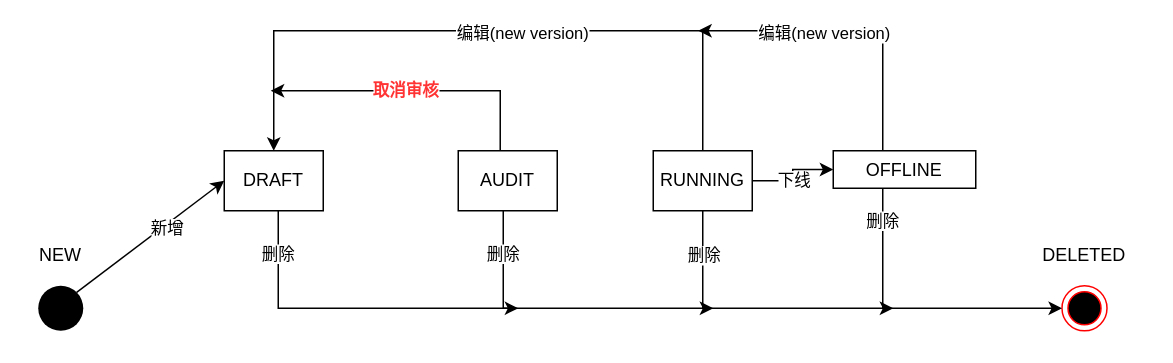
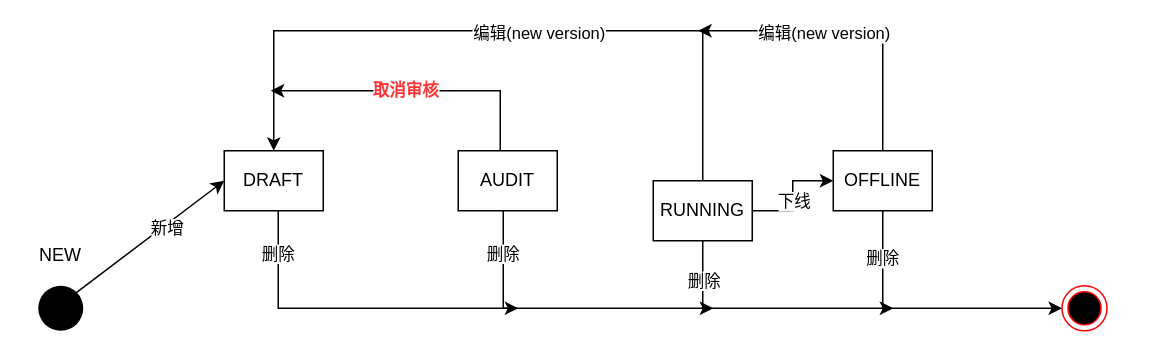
(905, 170) -> (883, 181)
(703, 181) -> (703, 211)
(1085, 256) -> none
